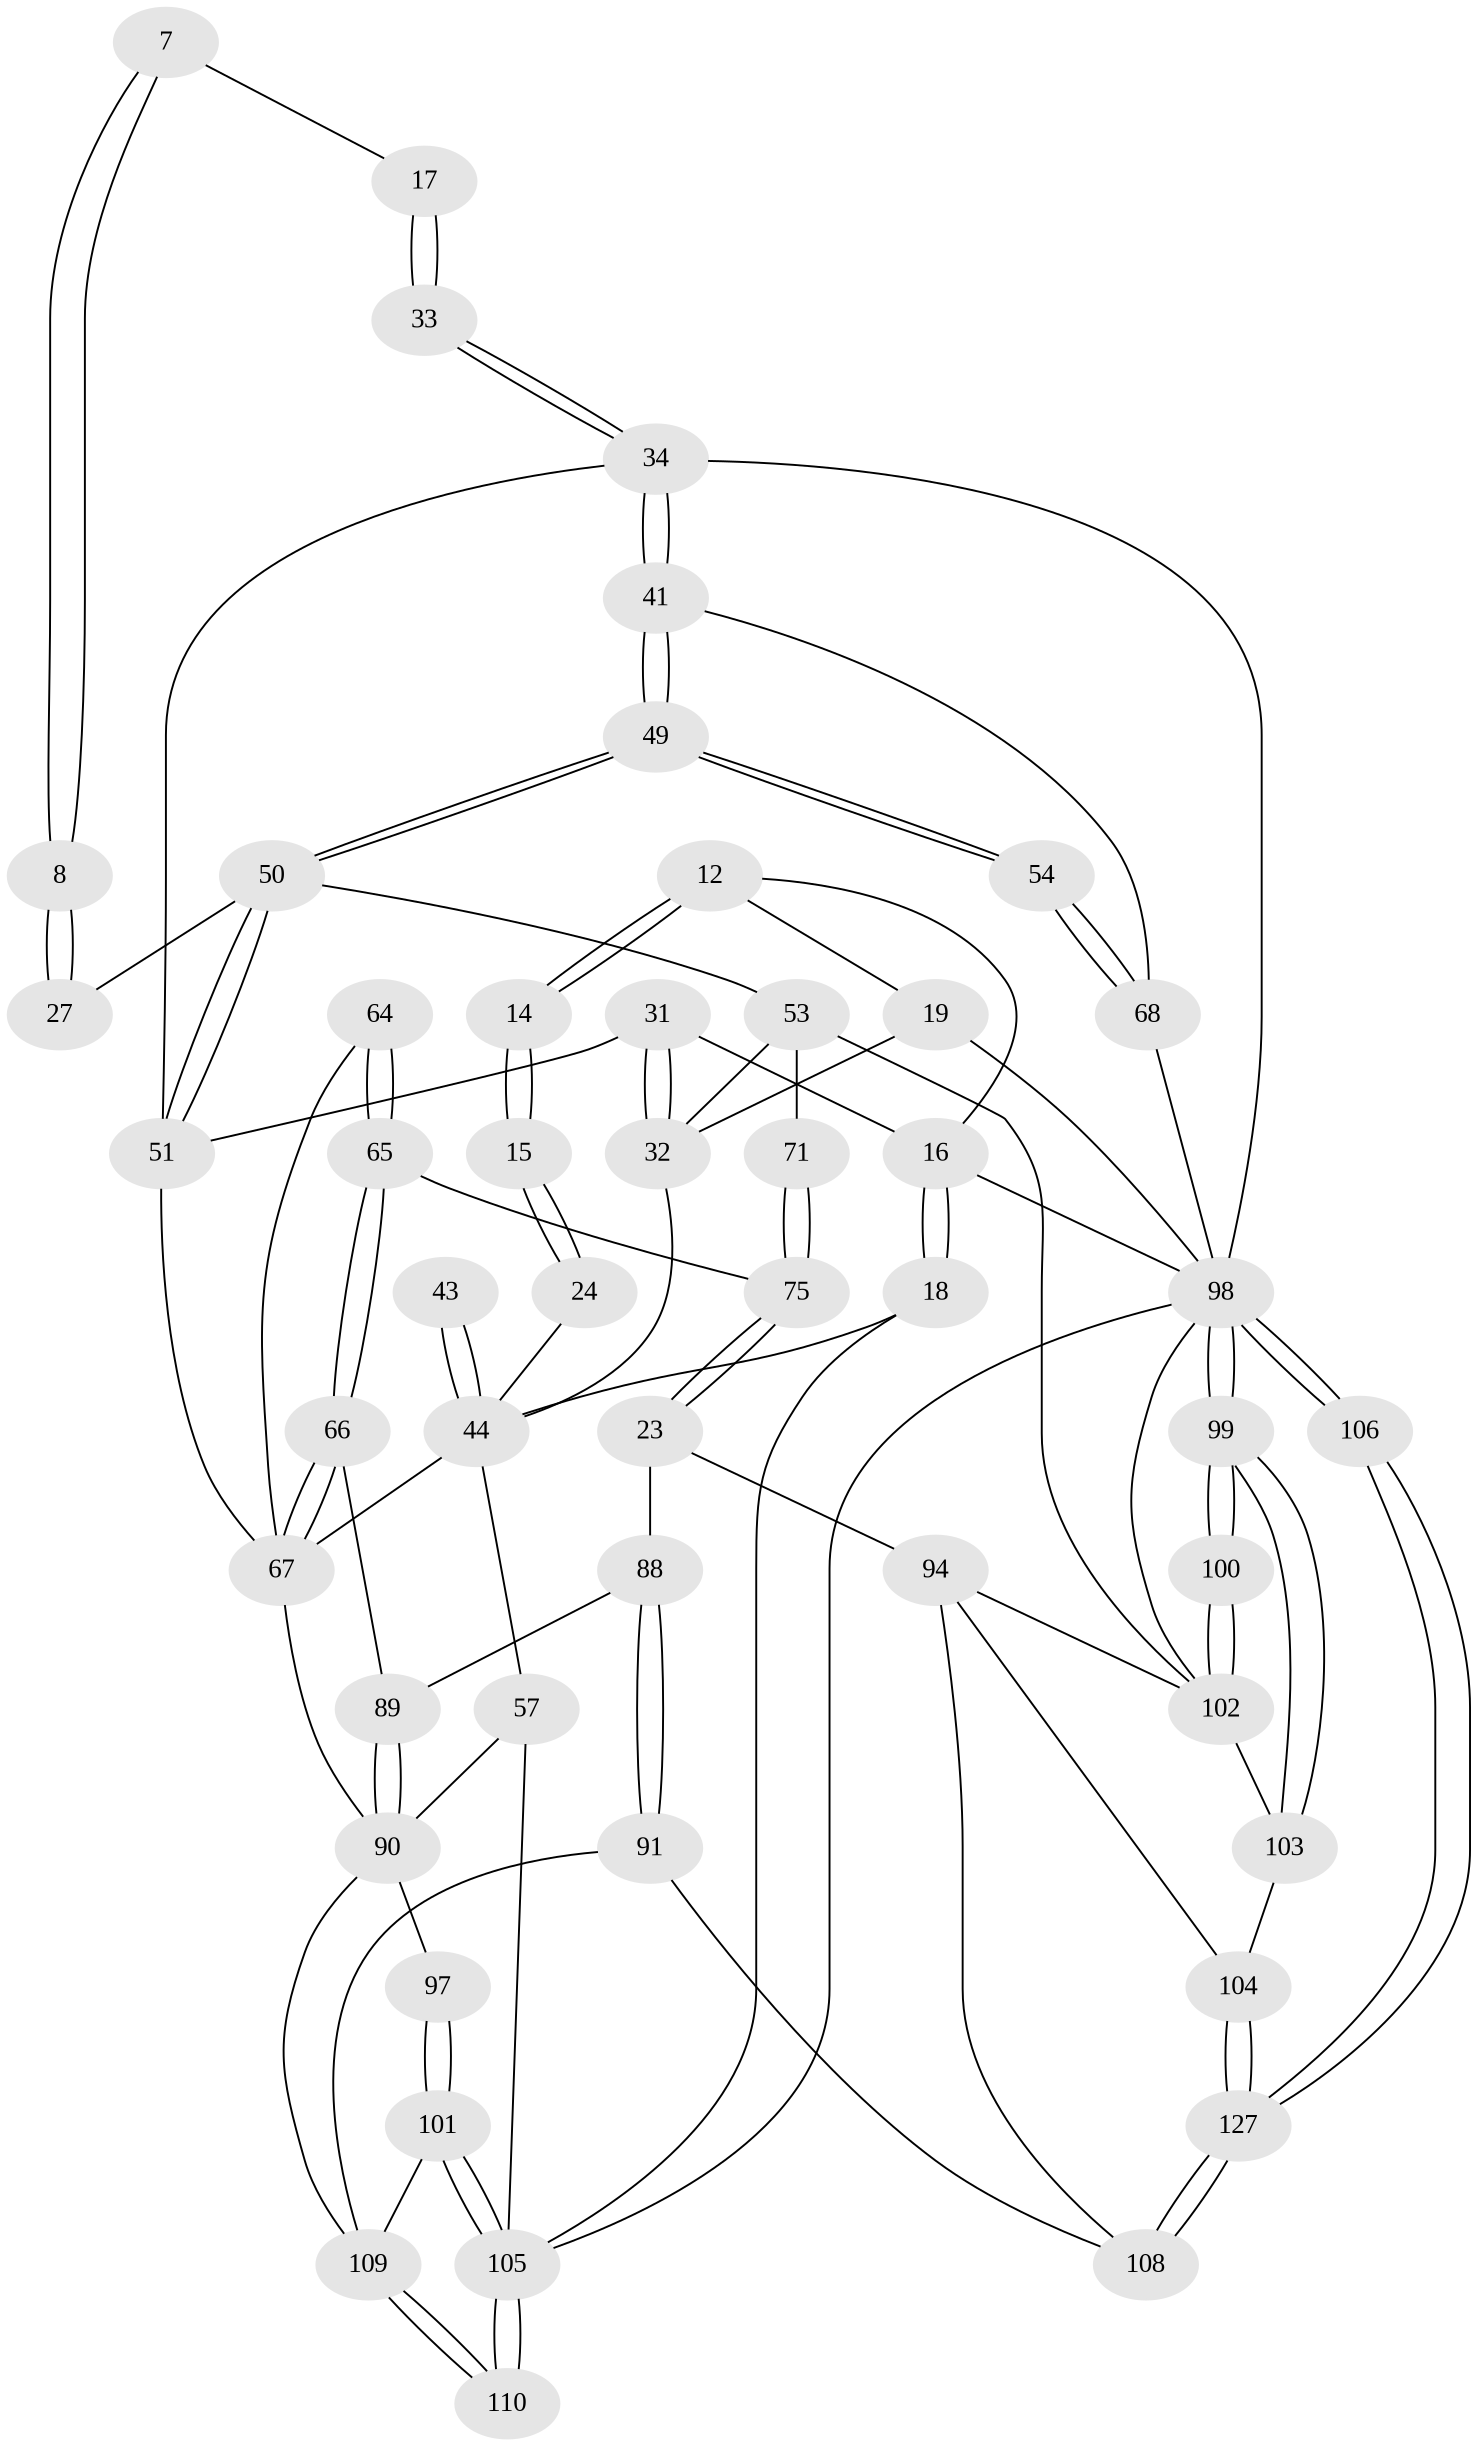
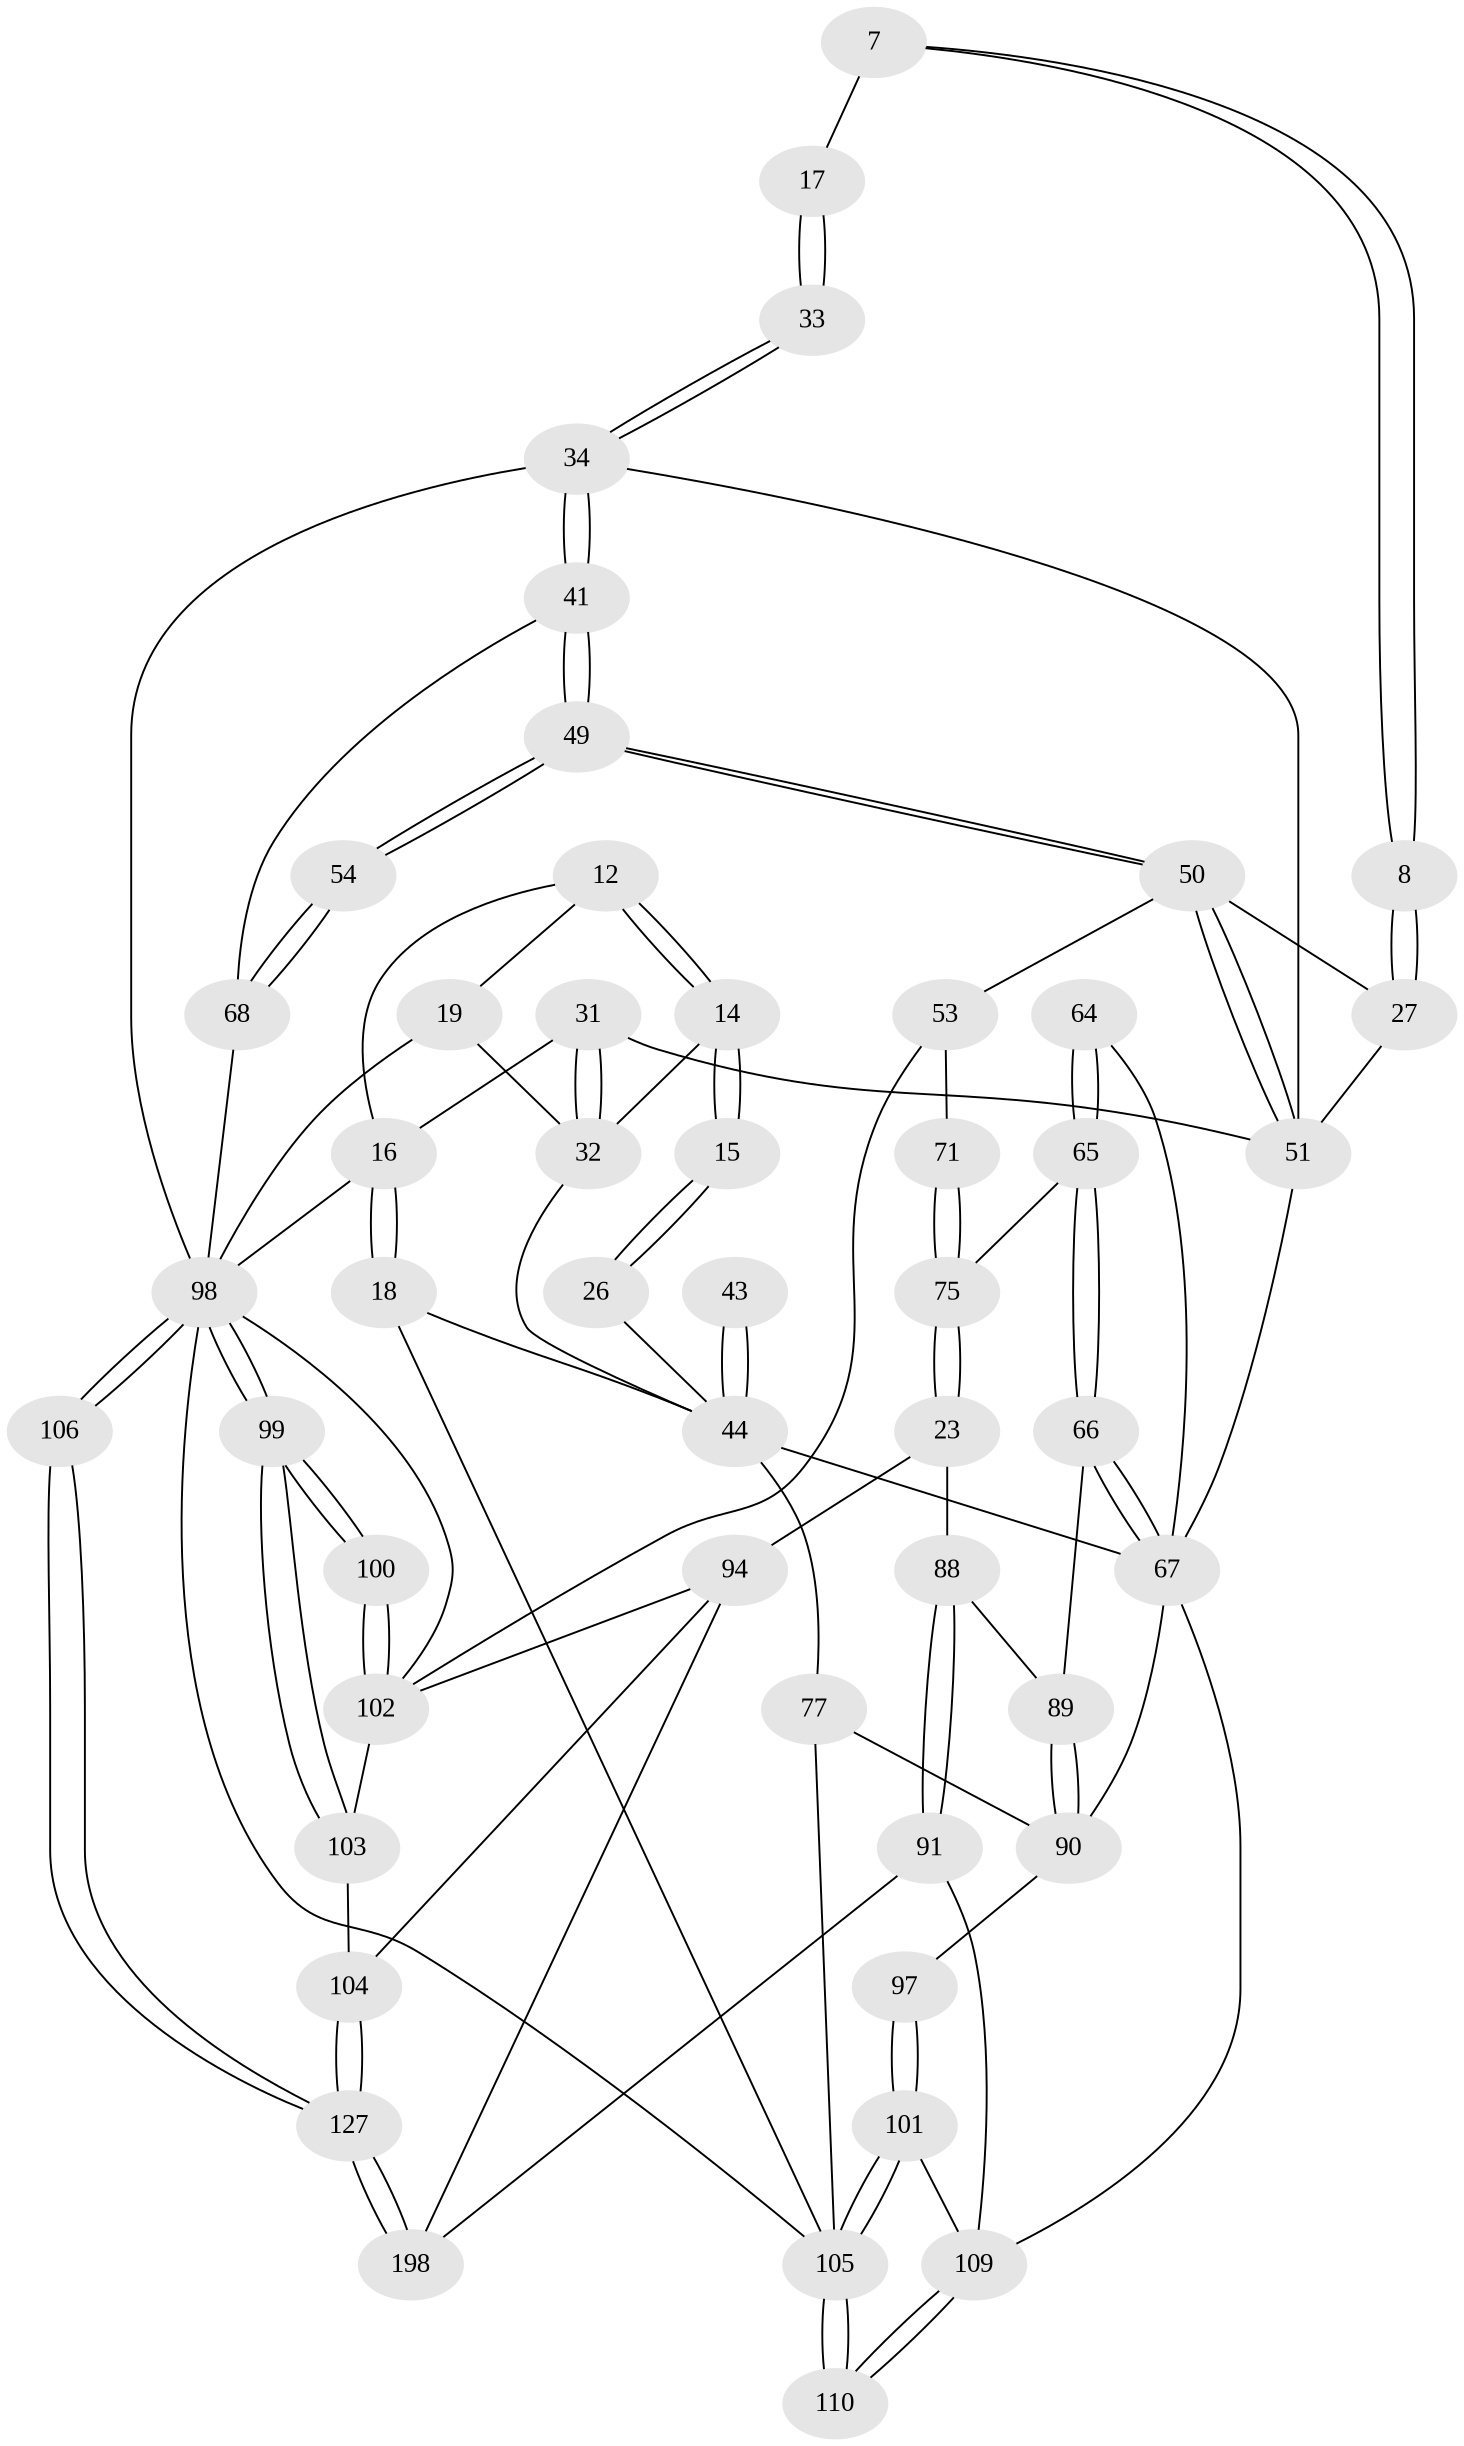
(728, 1084) -> (658, 1084)
none -> (1351, 1084)
(585, 1293) -> (596, 1293)
(527, 1709) -> (814, 1709)
(284, 2052) -> (1240, 1970)
(1146, 2265) -> (411, 2265)
